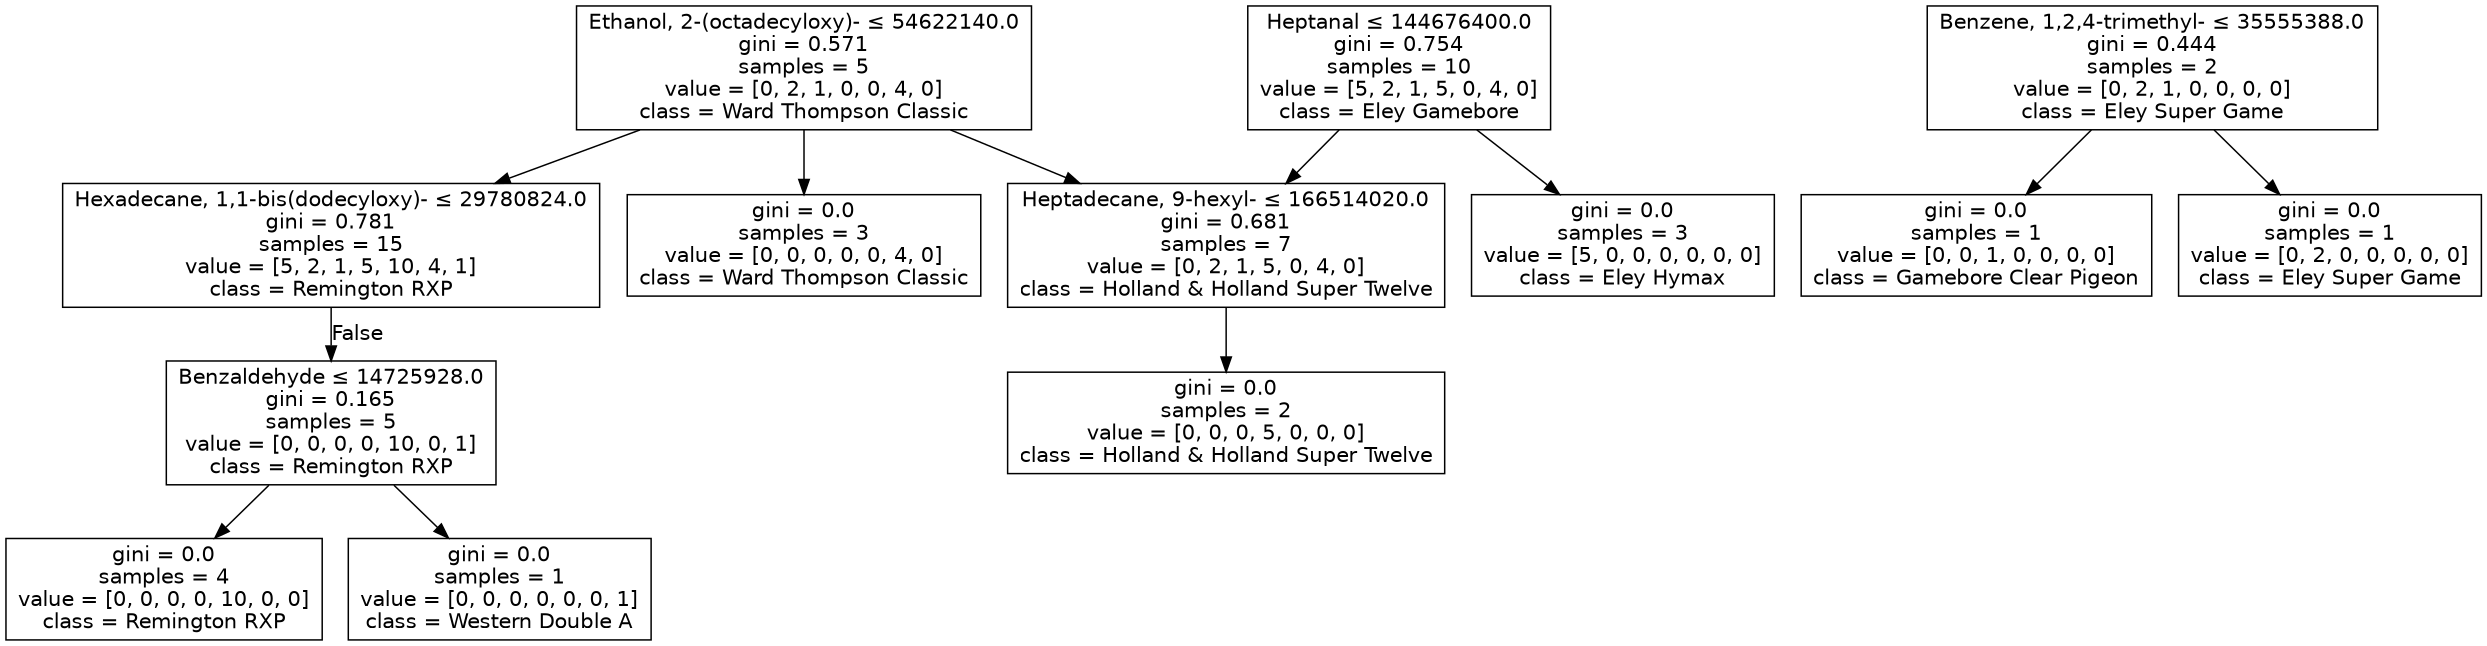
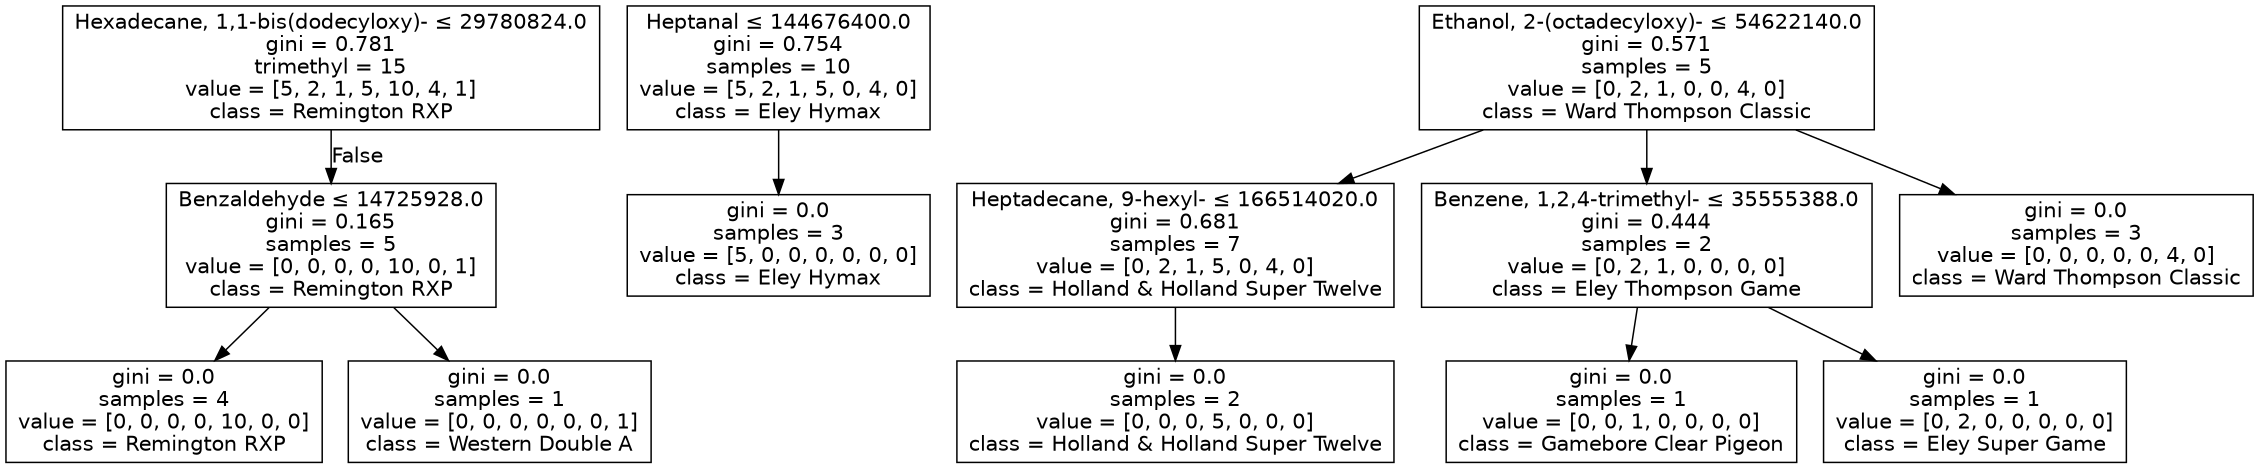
(1399, 112) -> (779, 112)
(2152, 112) -> (1647, 289)
(1318, 151) -> none
(575, 154) -> (1647, 149)
(331, 245) -> (331, 67)
